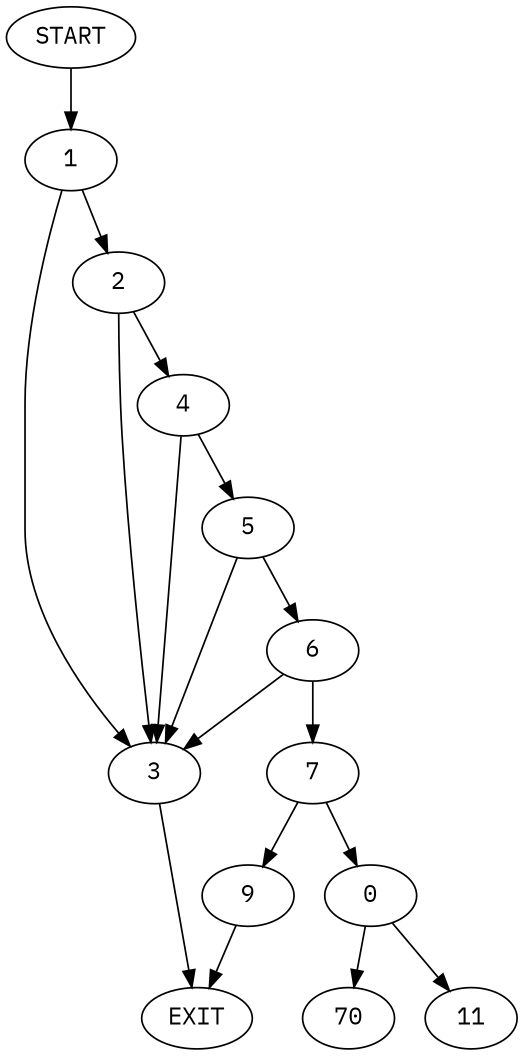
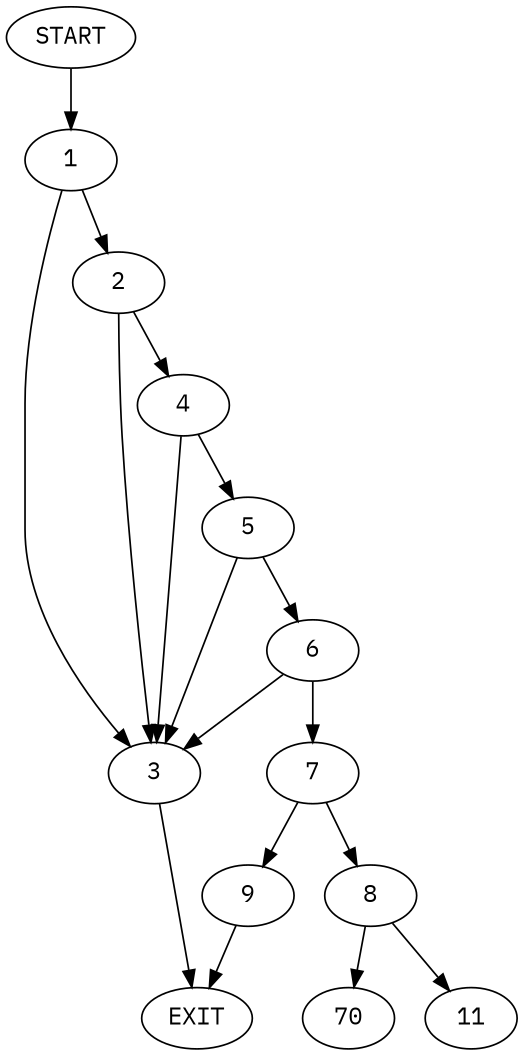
(371, 896) -> (371, 896)
